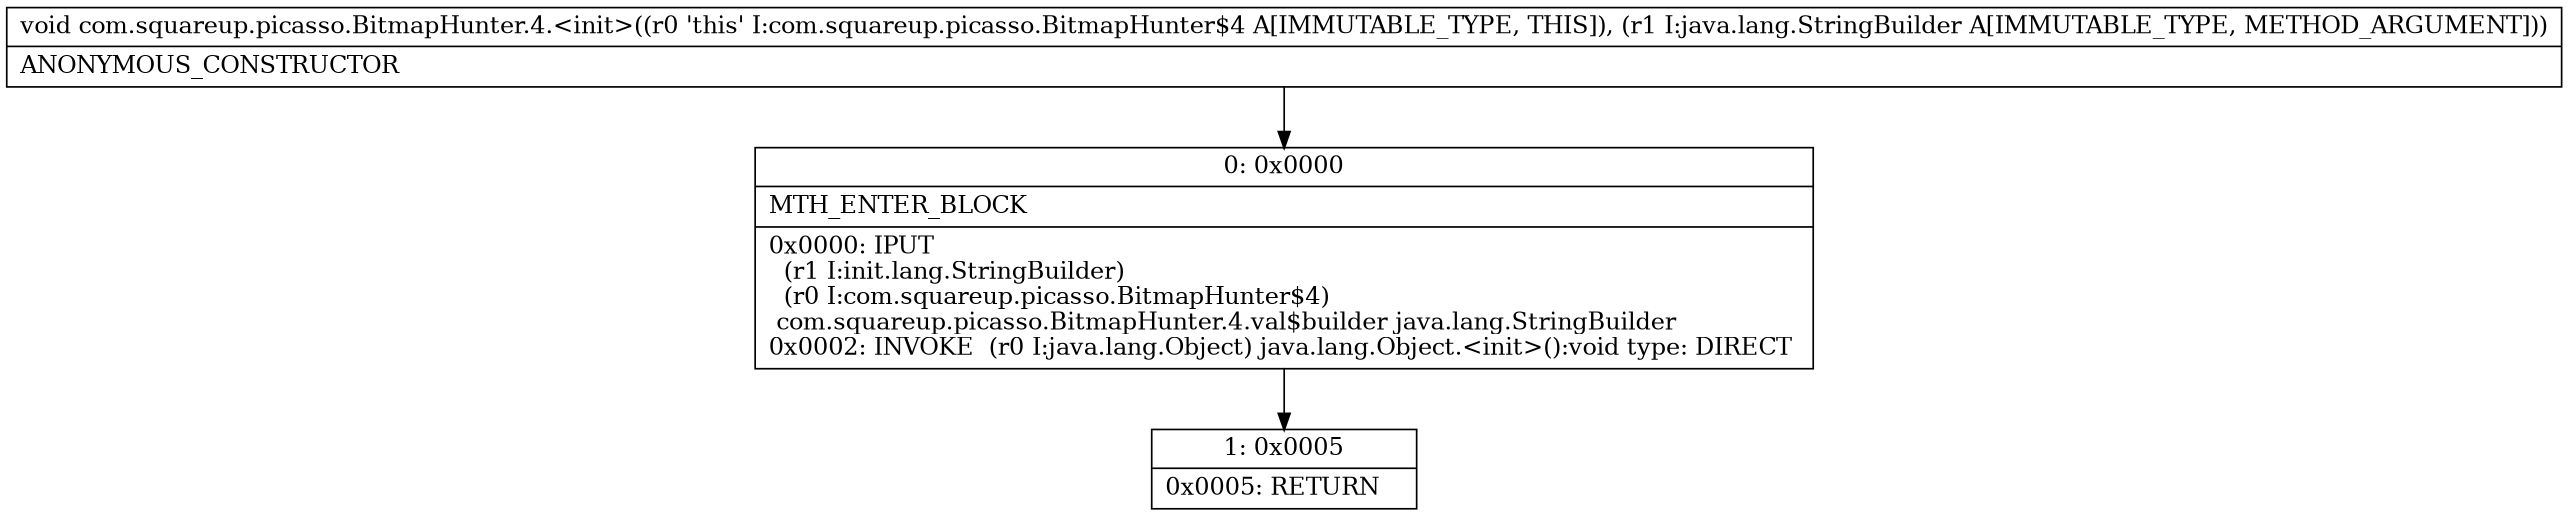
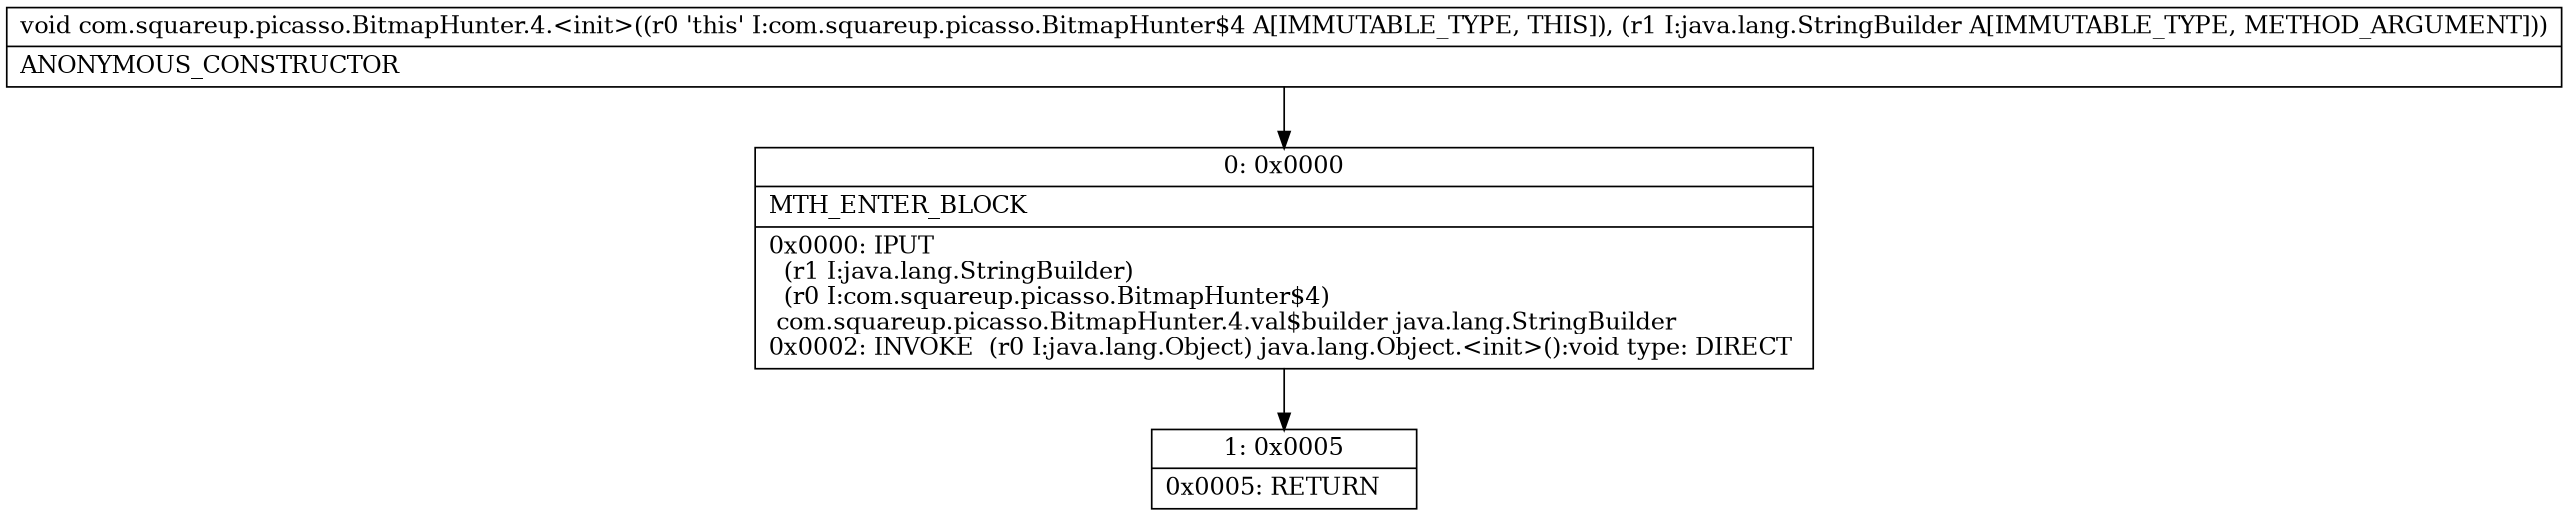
(947, 272) -> (952, 272)
